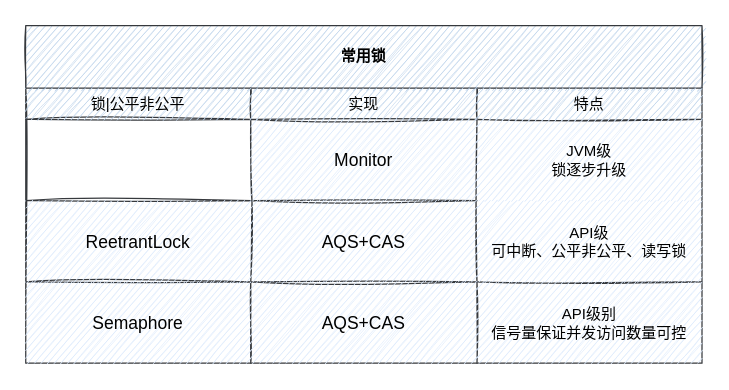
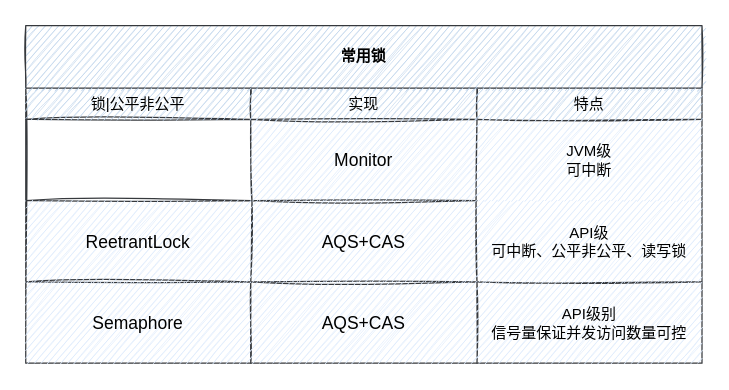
(589, 161) -> (589, 161)
